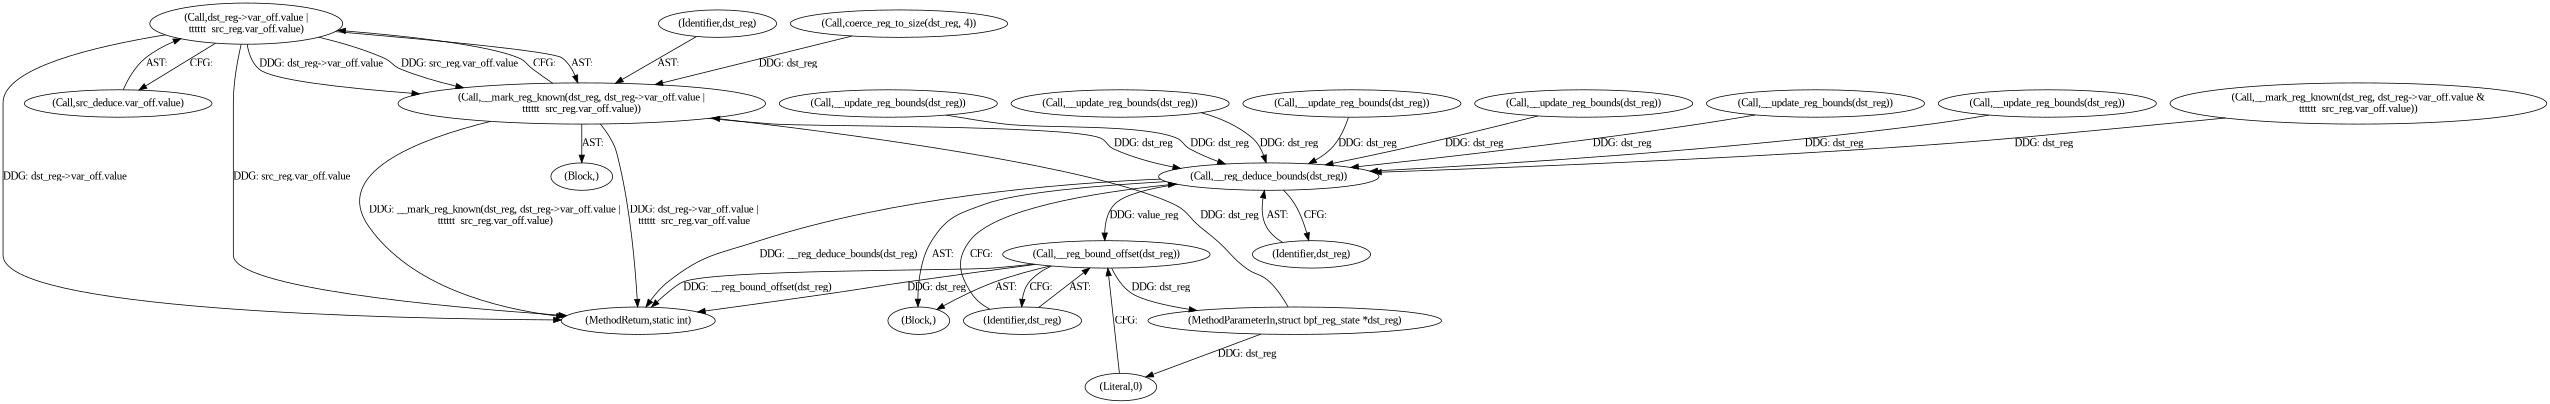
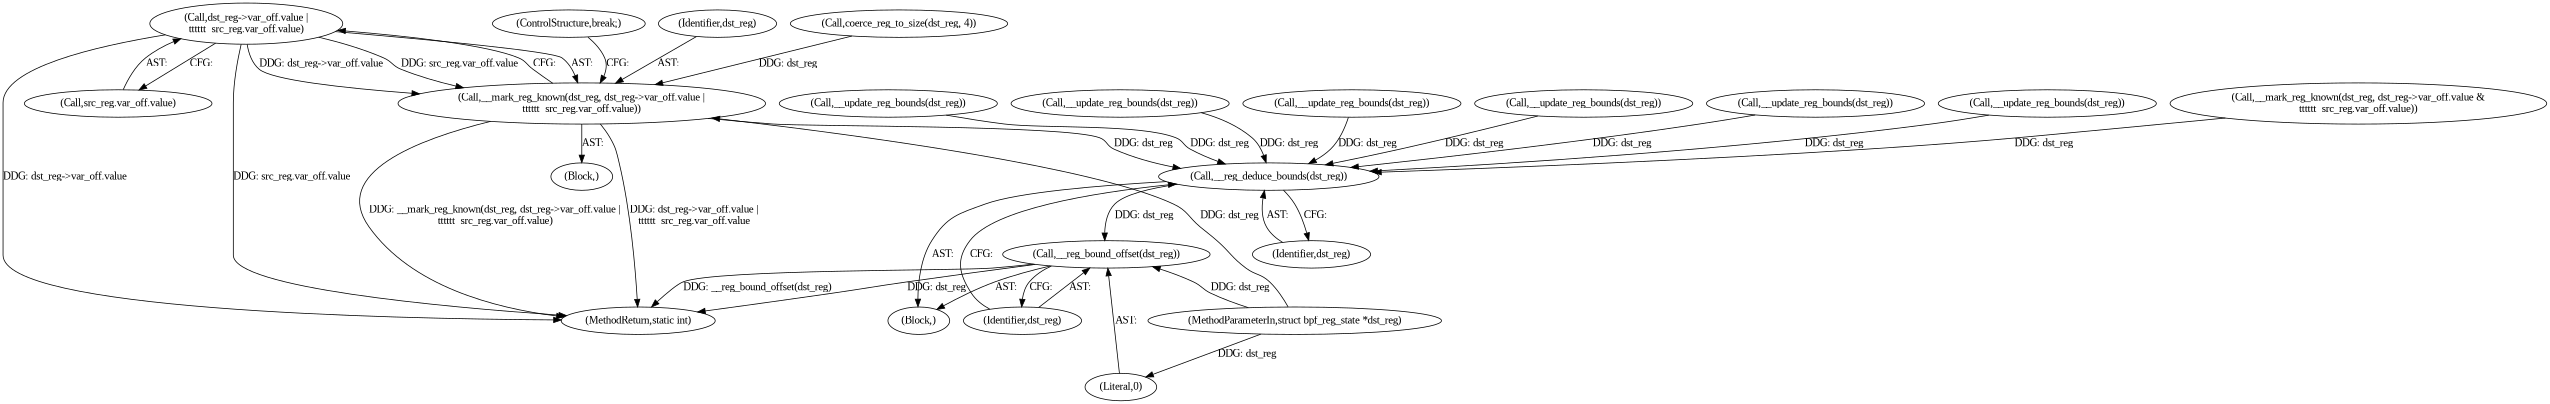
none -> (569, 24)
(118, 104) -> (118, 104)
(895, 208) -> none
(1144, 215) -> (1144, 215)
(1144, 299) -> (1204, 289)
(1128, 321) -> (1128, 321)
